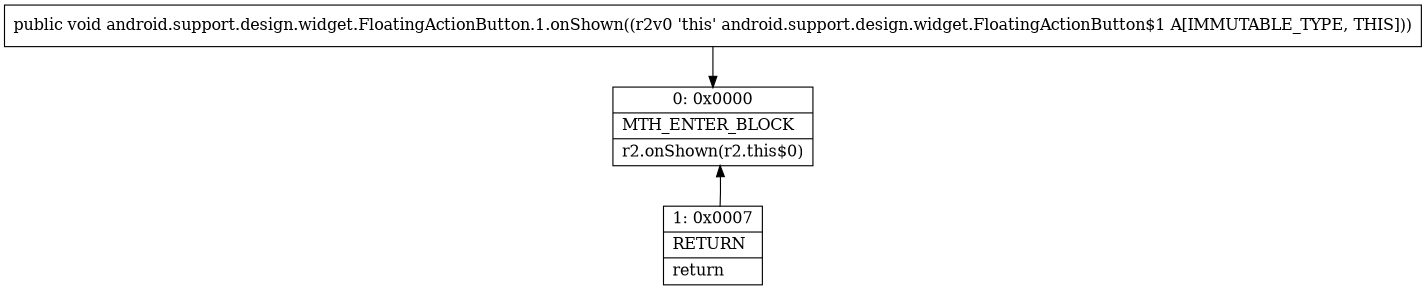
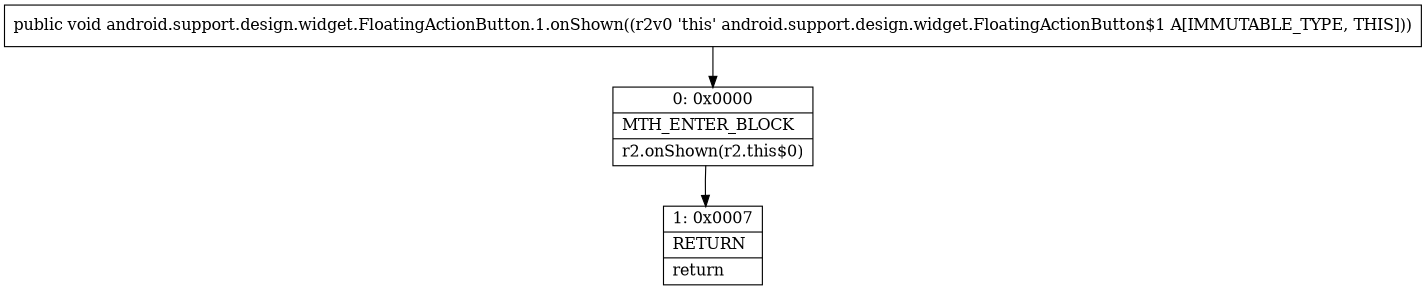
(720, 192) -> (705, 180)
